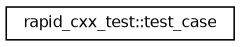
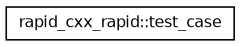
(120, 23) -> (120, 23)
